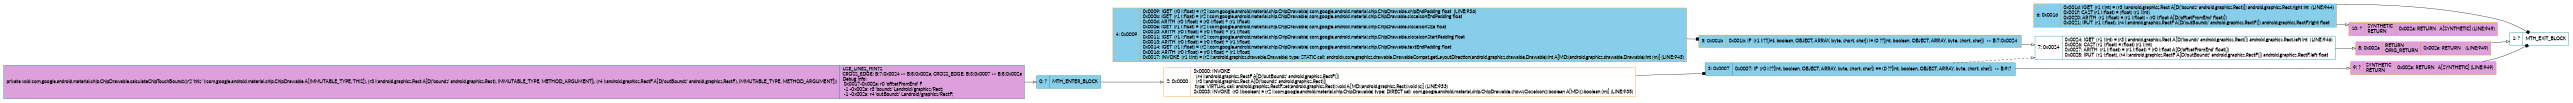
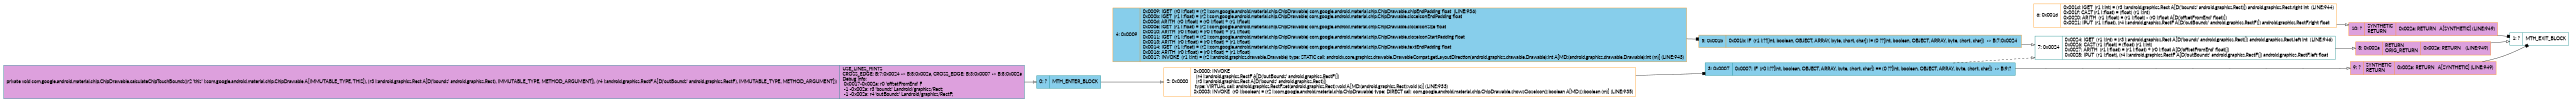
(2433, 9) -> (2502, 36)
(2185, 16) -> (2185, 16)
